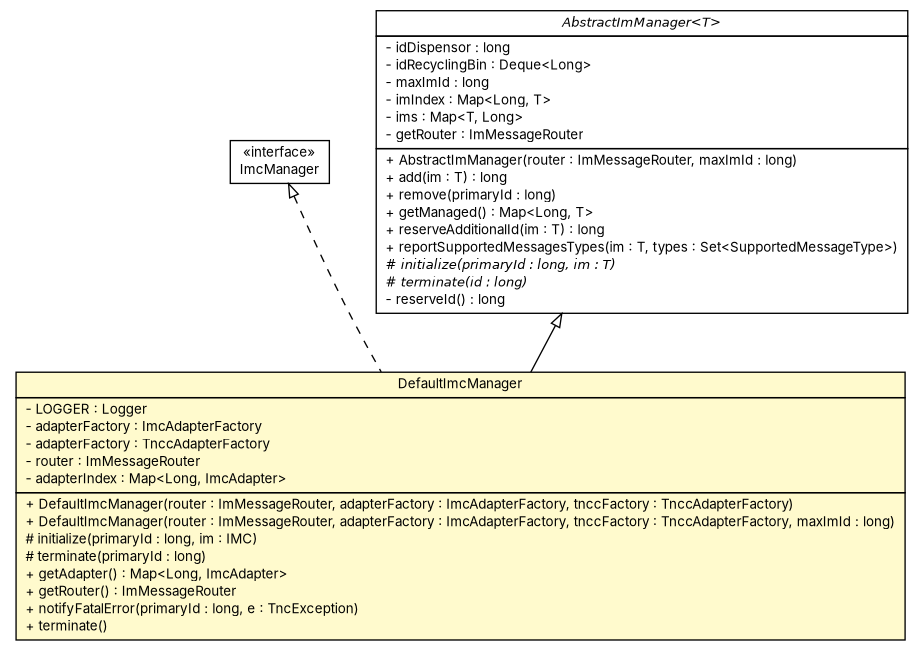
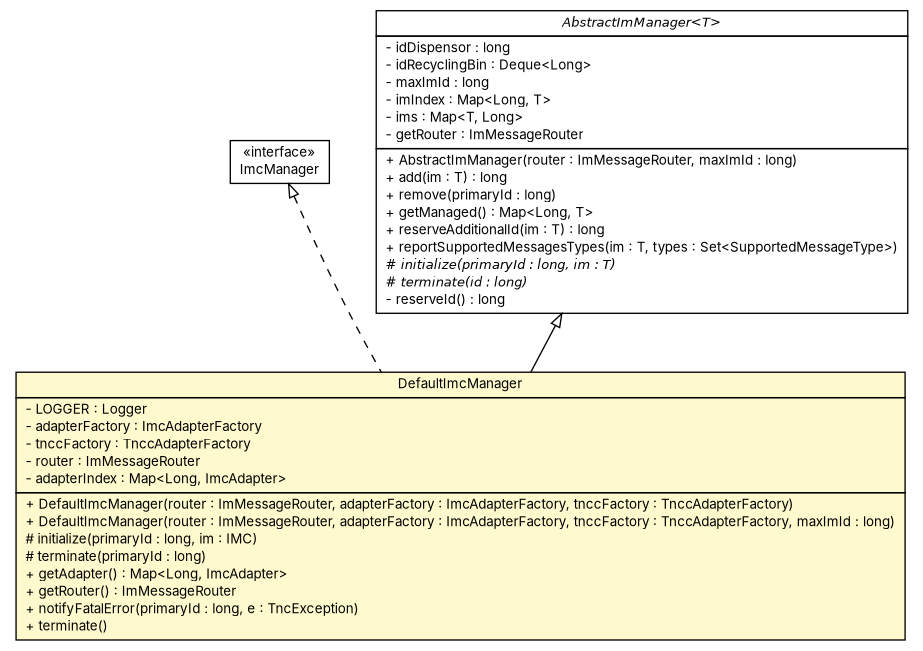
(148, 445) -> (139, 445)
